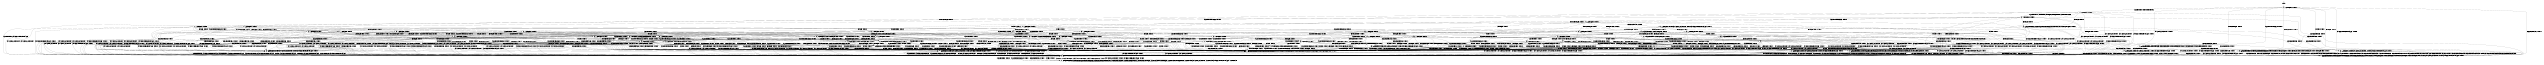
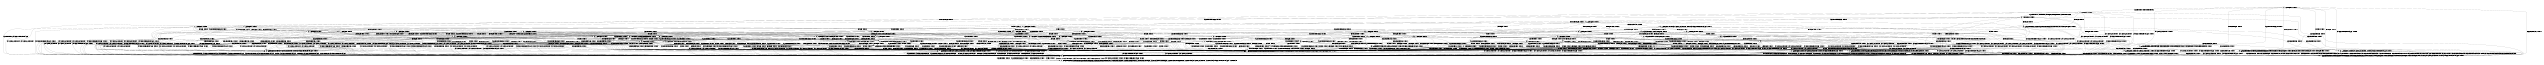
(2284, 4) -> none
(516, 34) -> (516, 34)
none -> (574, 35)
none -> (462, 40)
(2190, 47) -> none
none -> (2025, 53)
(2058, 53) -> (2058, 53)
